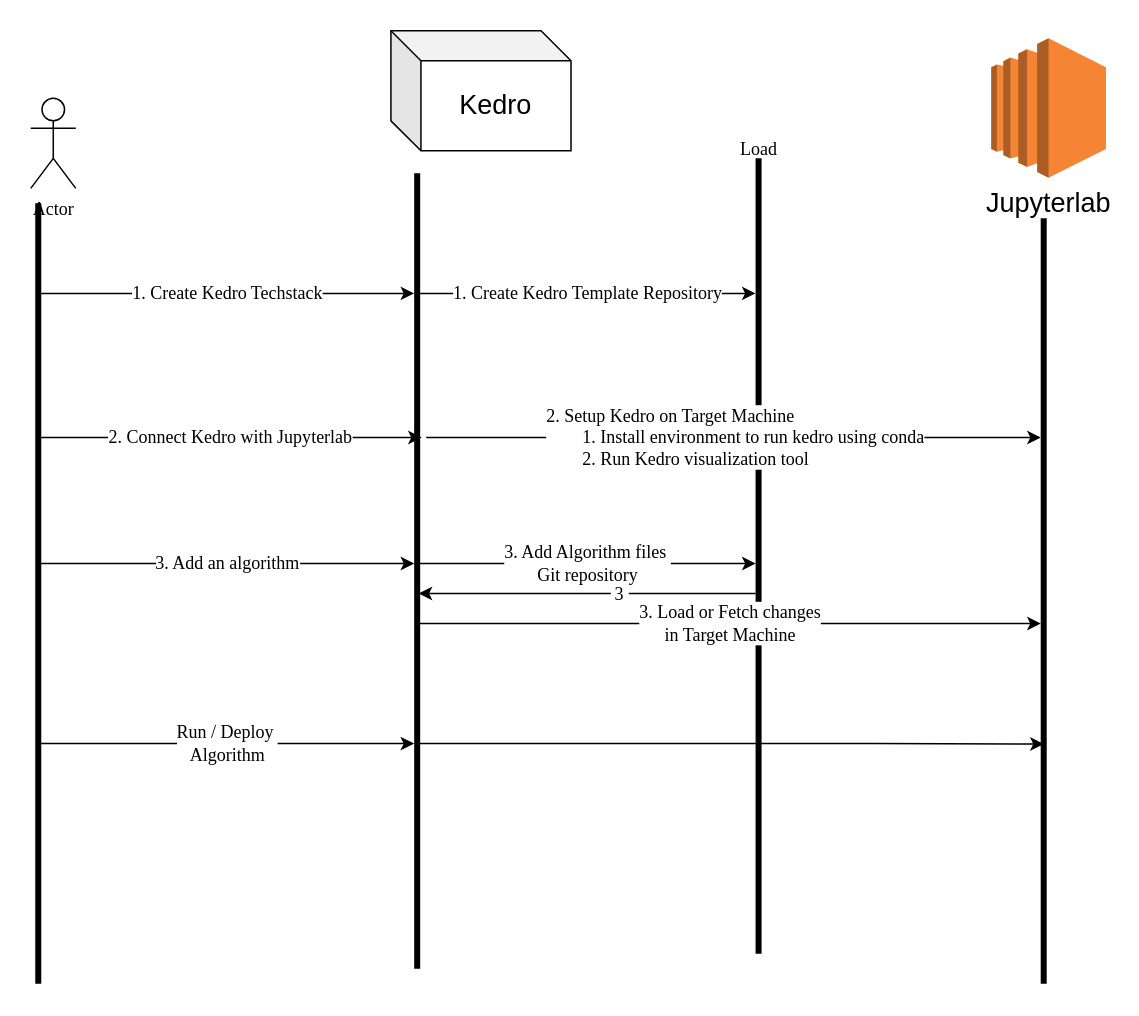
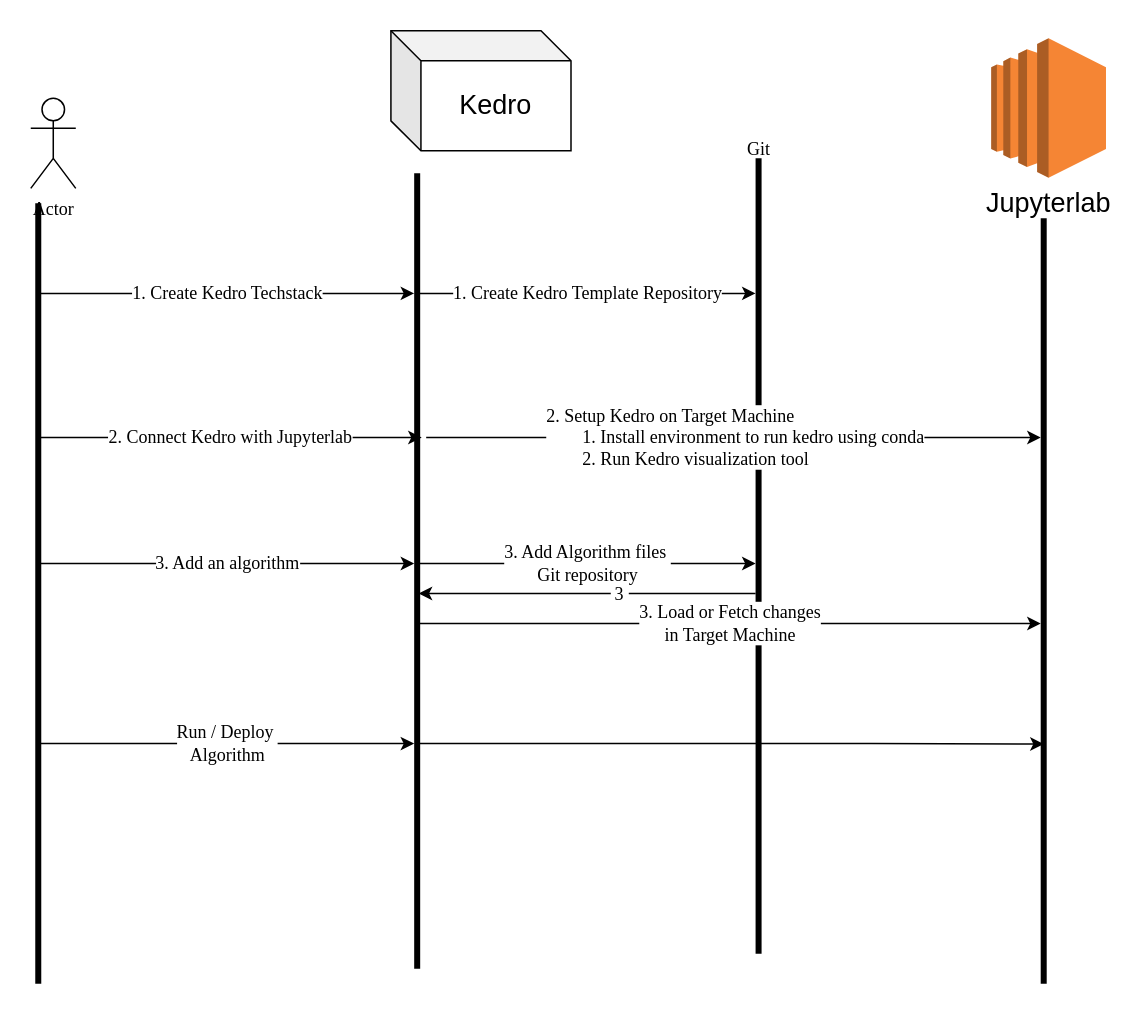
(759, 150) -> (759, 150)
